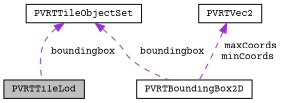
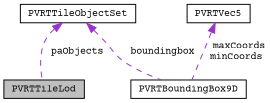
(230, 14) -> (219, 14)
(80, 51) -> (75, 51)
(194, 89) -> (189, 89)
